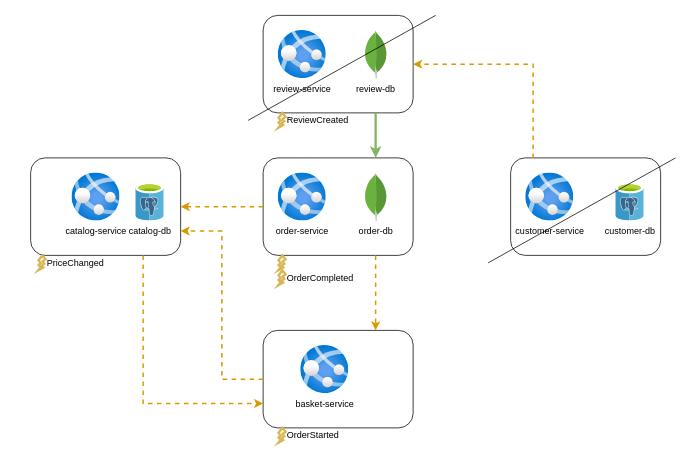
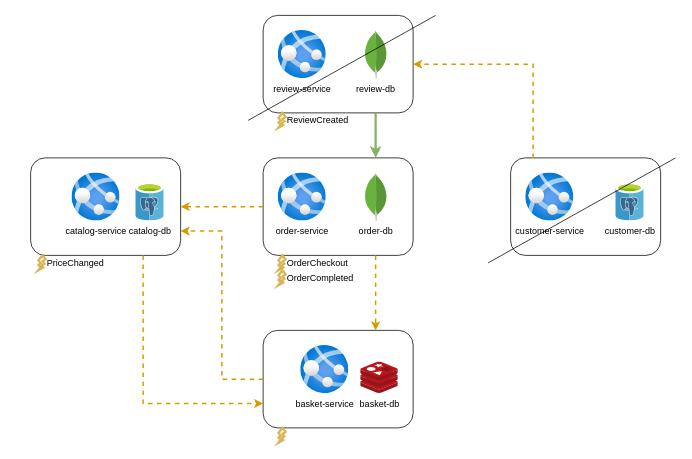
none -> (349, 263)
none -> (379, 378)
(349, 435) -> none
